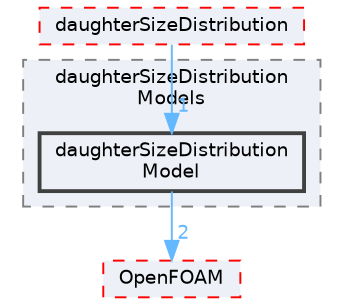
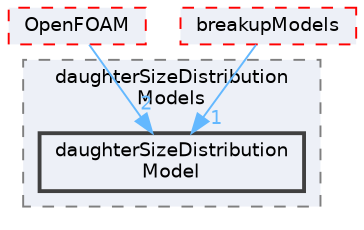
(172, 26) -> (268, 26)
(172, 218) -> (115, 81)
